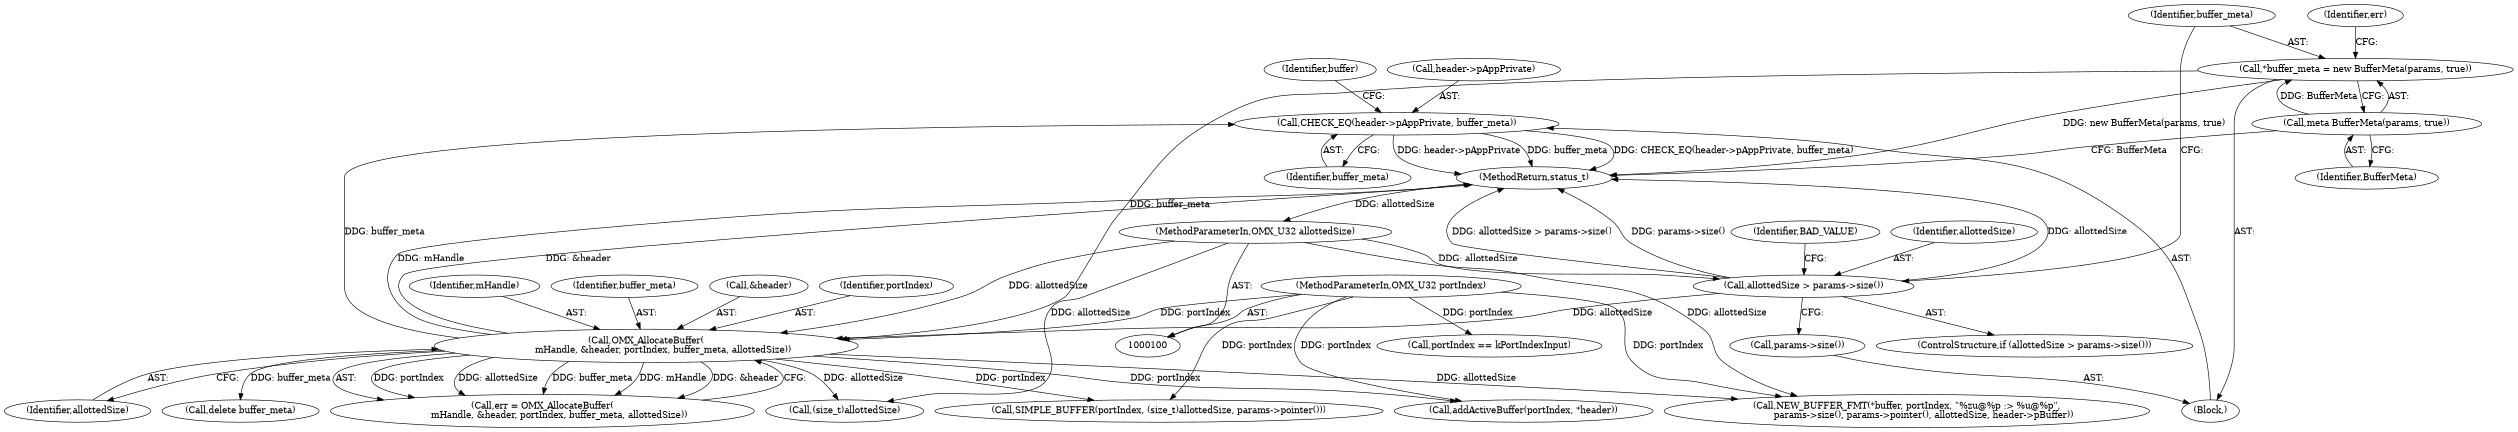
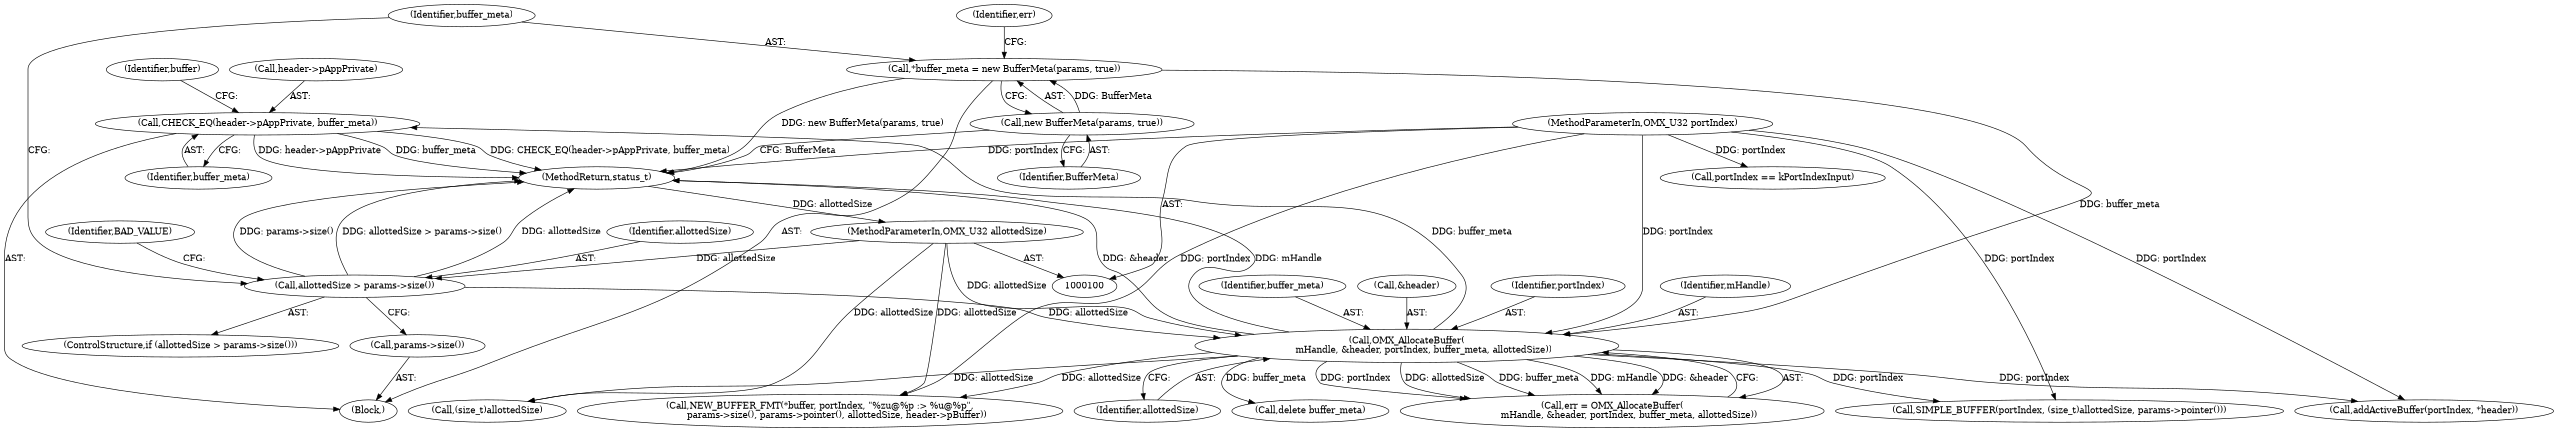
(2367, 124) -> (1082, 124)
none -> (1113, 140)
(1930, 155) -> (9, 358)
